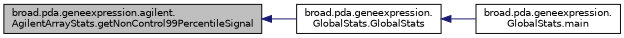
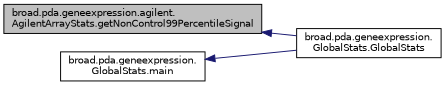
(463, 19) -> (256, 54)
